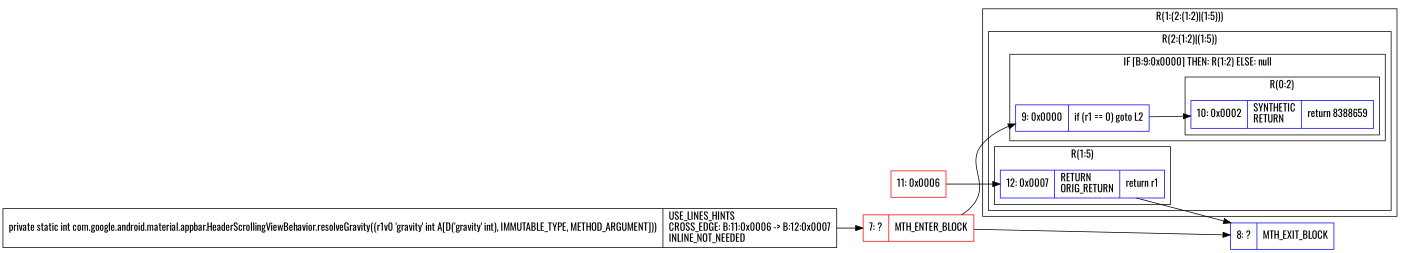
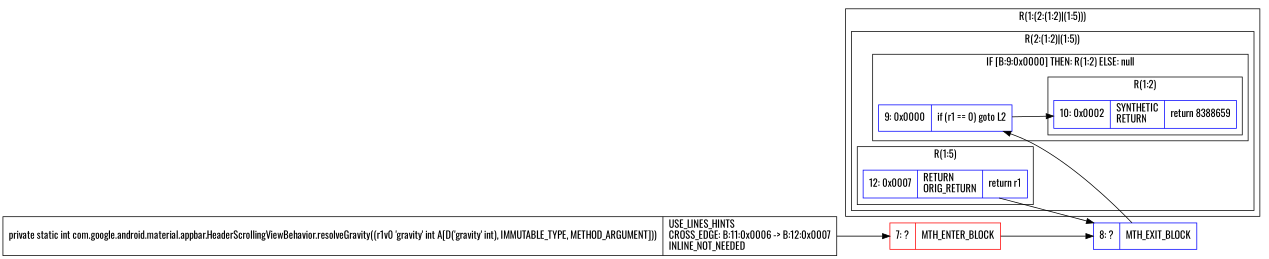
(1282, 85) -> (1145, 85)
(976, 166) -> (1076, 172)
(918, 184) -> none
